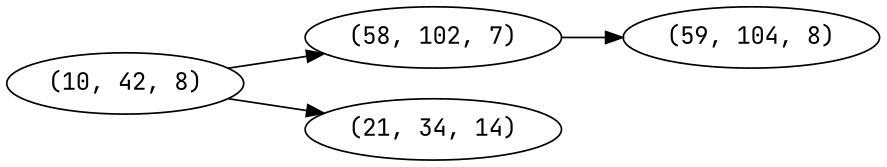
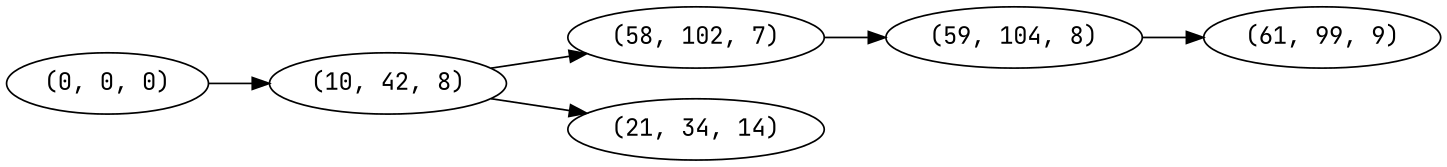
none -> (1322, 37)
none -> (108, 83)
